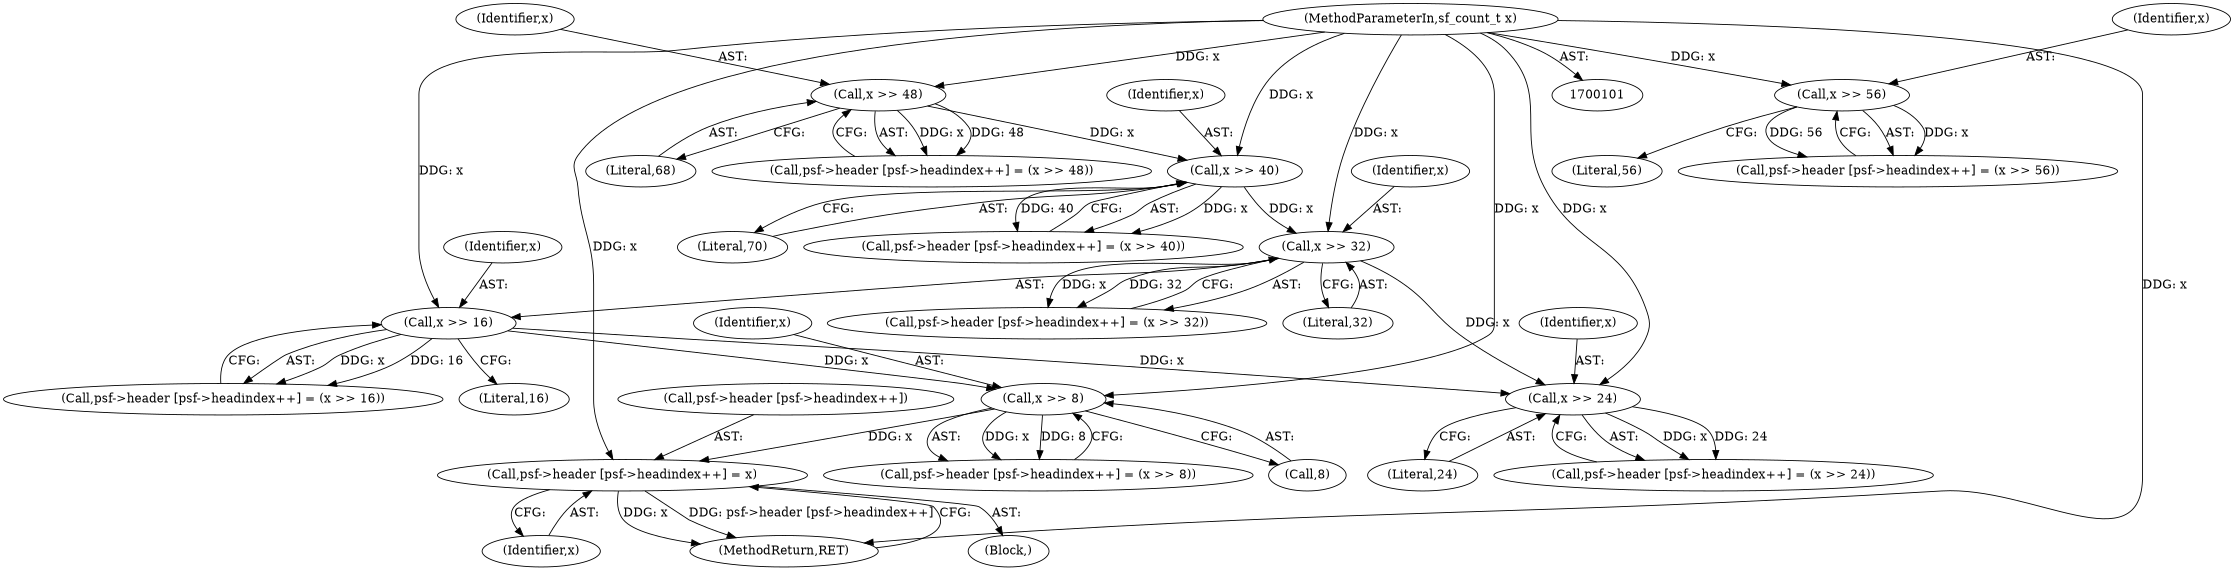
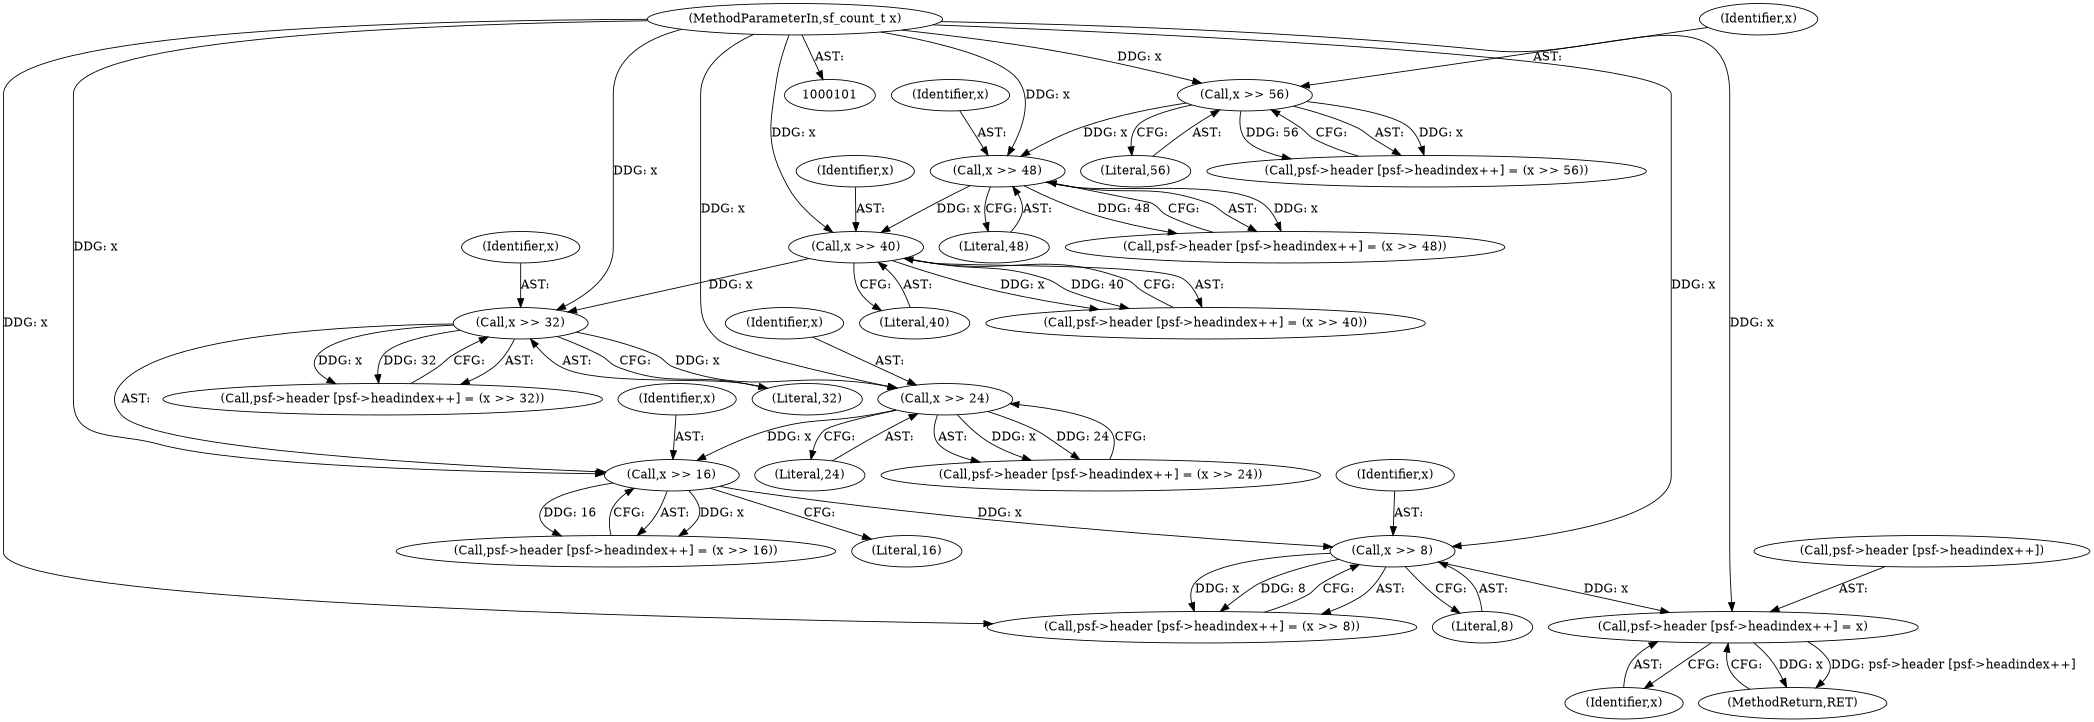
(1597, 95) -> (830, 95)
none -> (1105, 120)
none -> (1182, 134)
(641, 171) -> (994, 247)
(733, 247) -> (915, 323)
(1007, 358) -> (798, 423)
(1307, 475) -> (1483, 627)
(2012, 499) -> (3, 488)
(1009, 551) -> none
